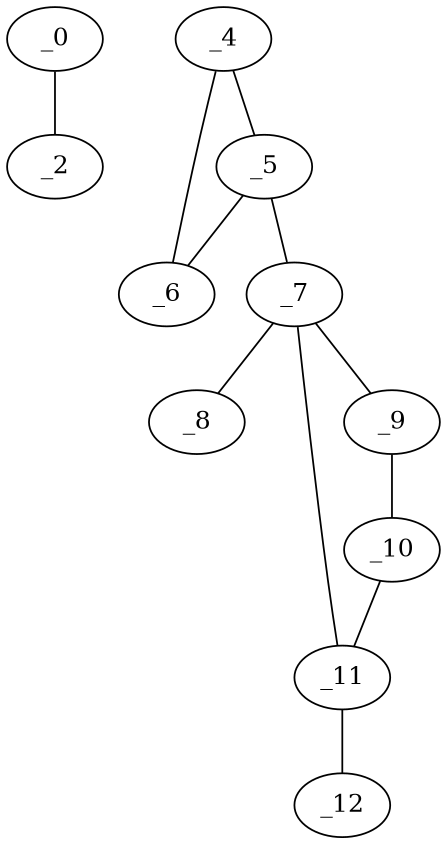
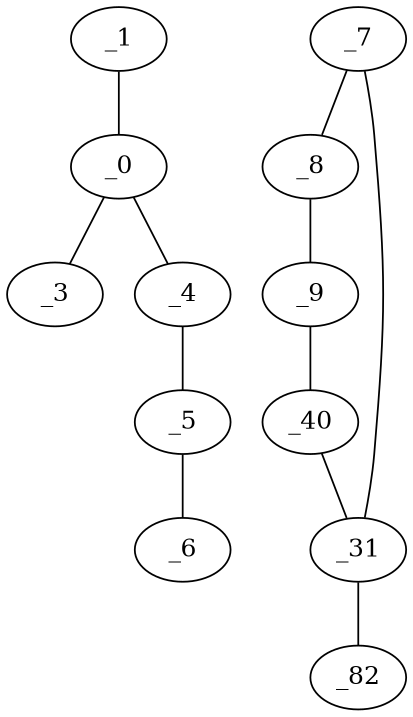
none -> (119, 39)
(55, 167) -> (55, 294)
(193, 167) -> (151, 231)
(279, 230) -> none
(343, 358) -> (310, 231)
(392, 550) -> (310, 422)
(342, 678) -> (358, 550)
(342, 805) -> (358, 678)
